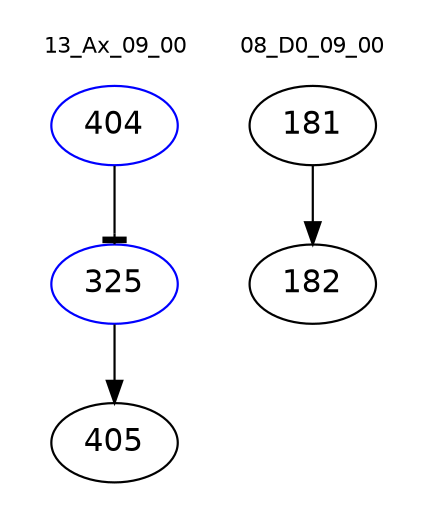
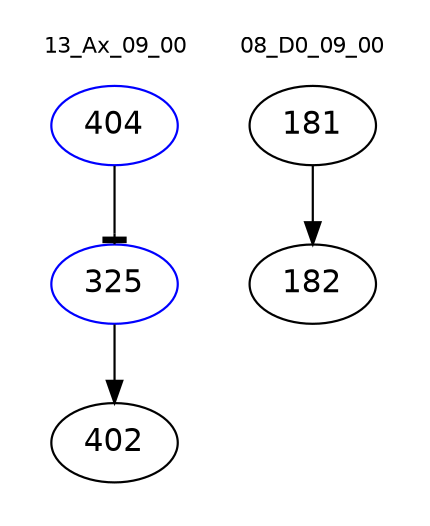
(115, 443) -> (115, 443)
